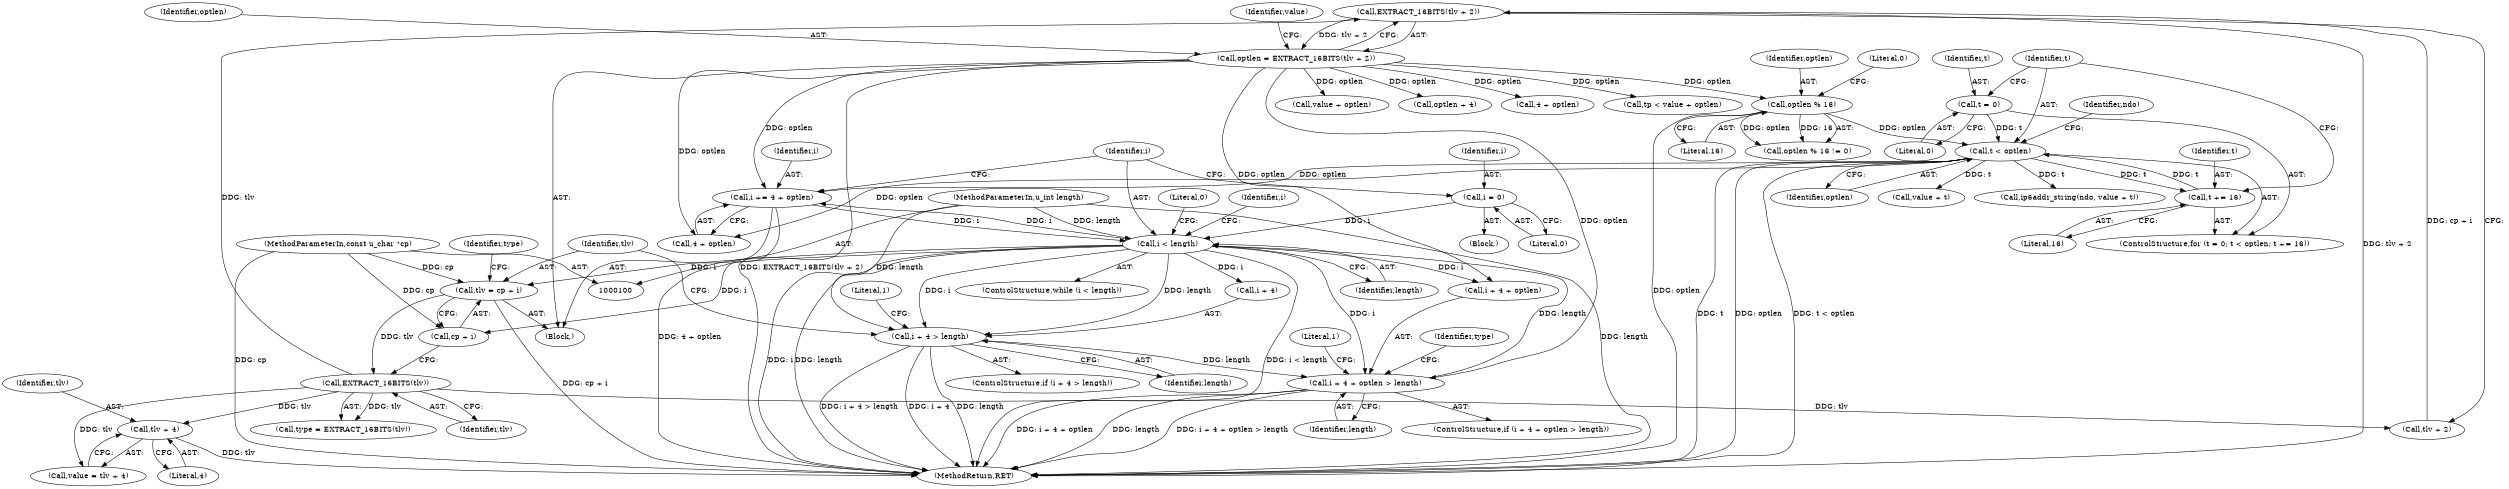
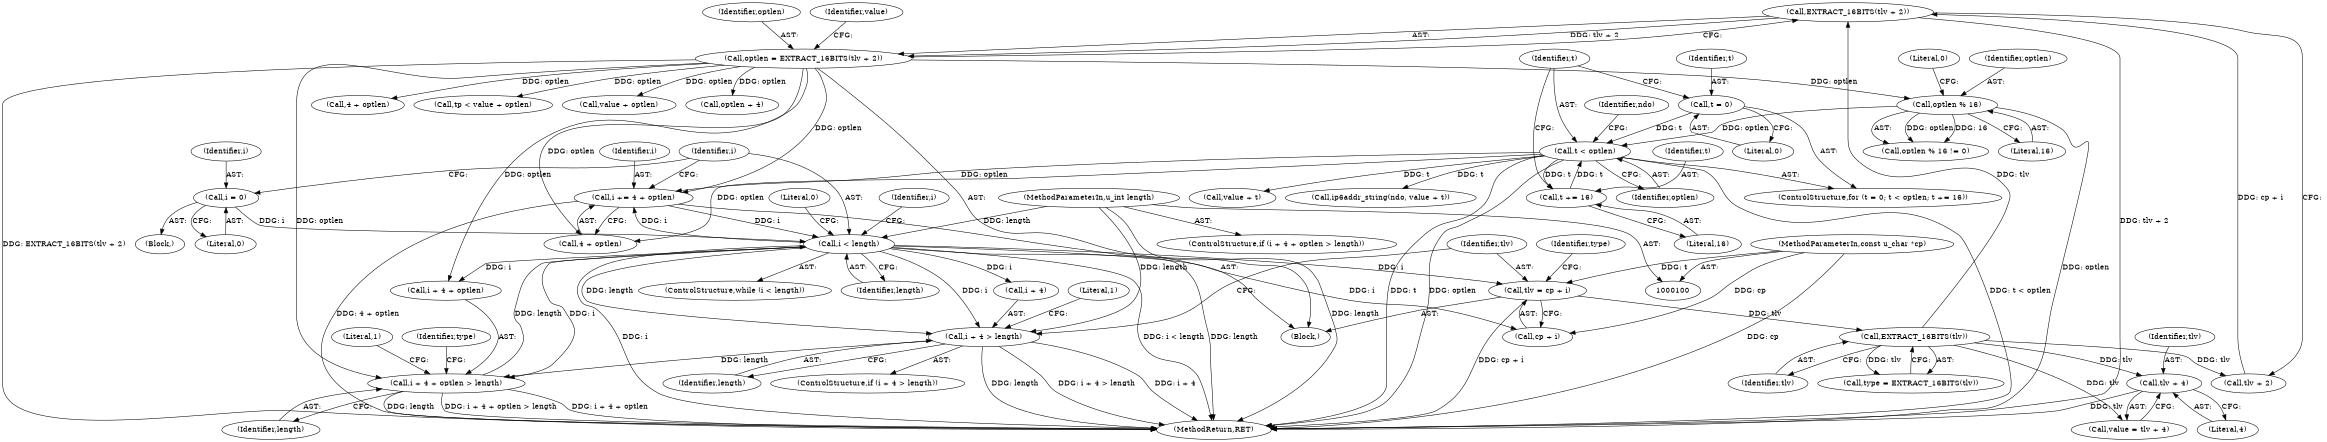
(2215, 218) -> none
(438, 267) -> (1674, 267)
(418, 359) -> (1911, 363)
(1440, 406) -> (1180, 220)
